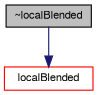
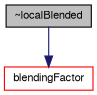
(49, 79) -> (49, 79)
